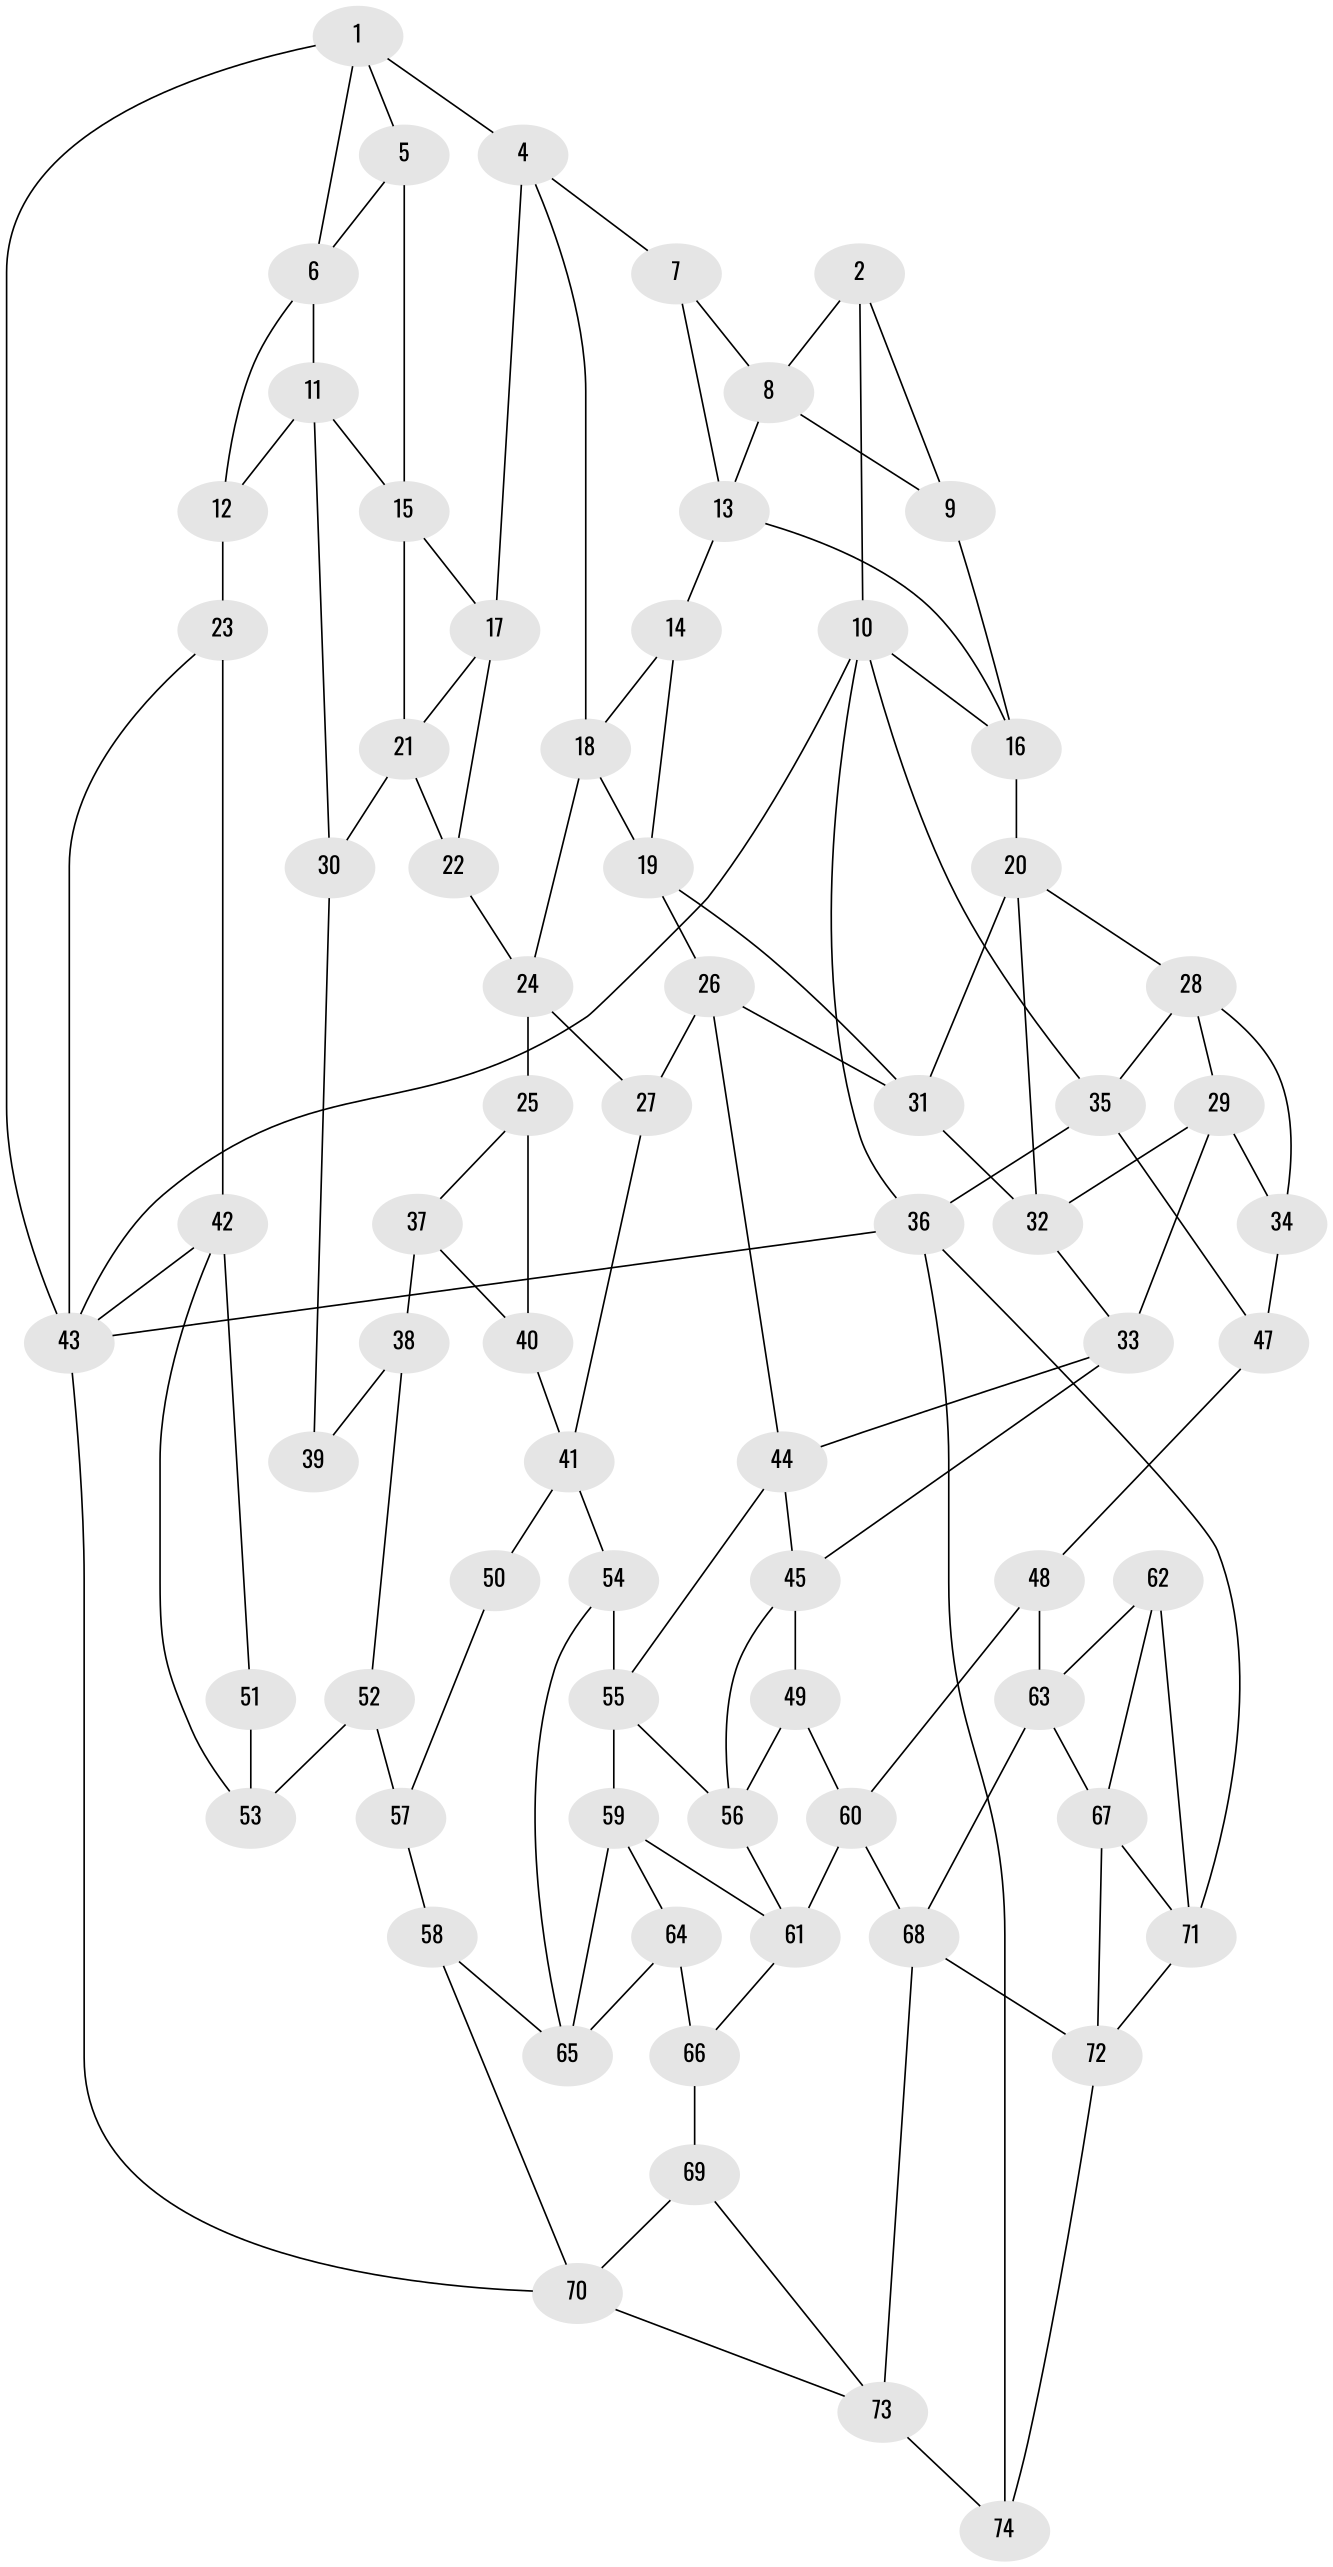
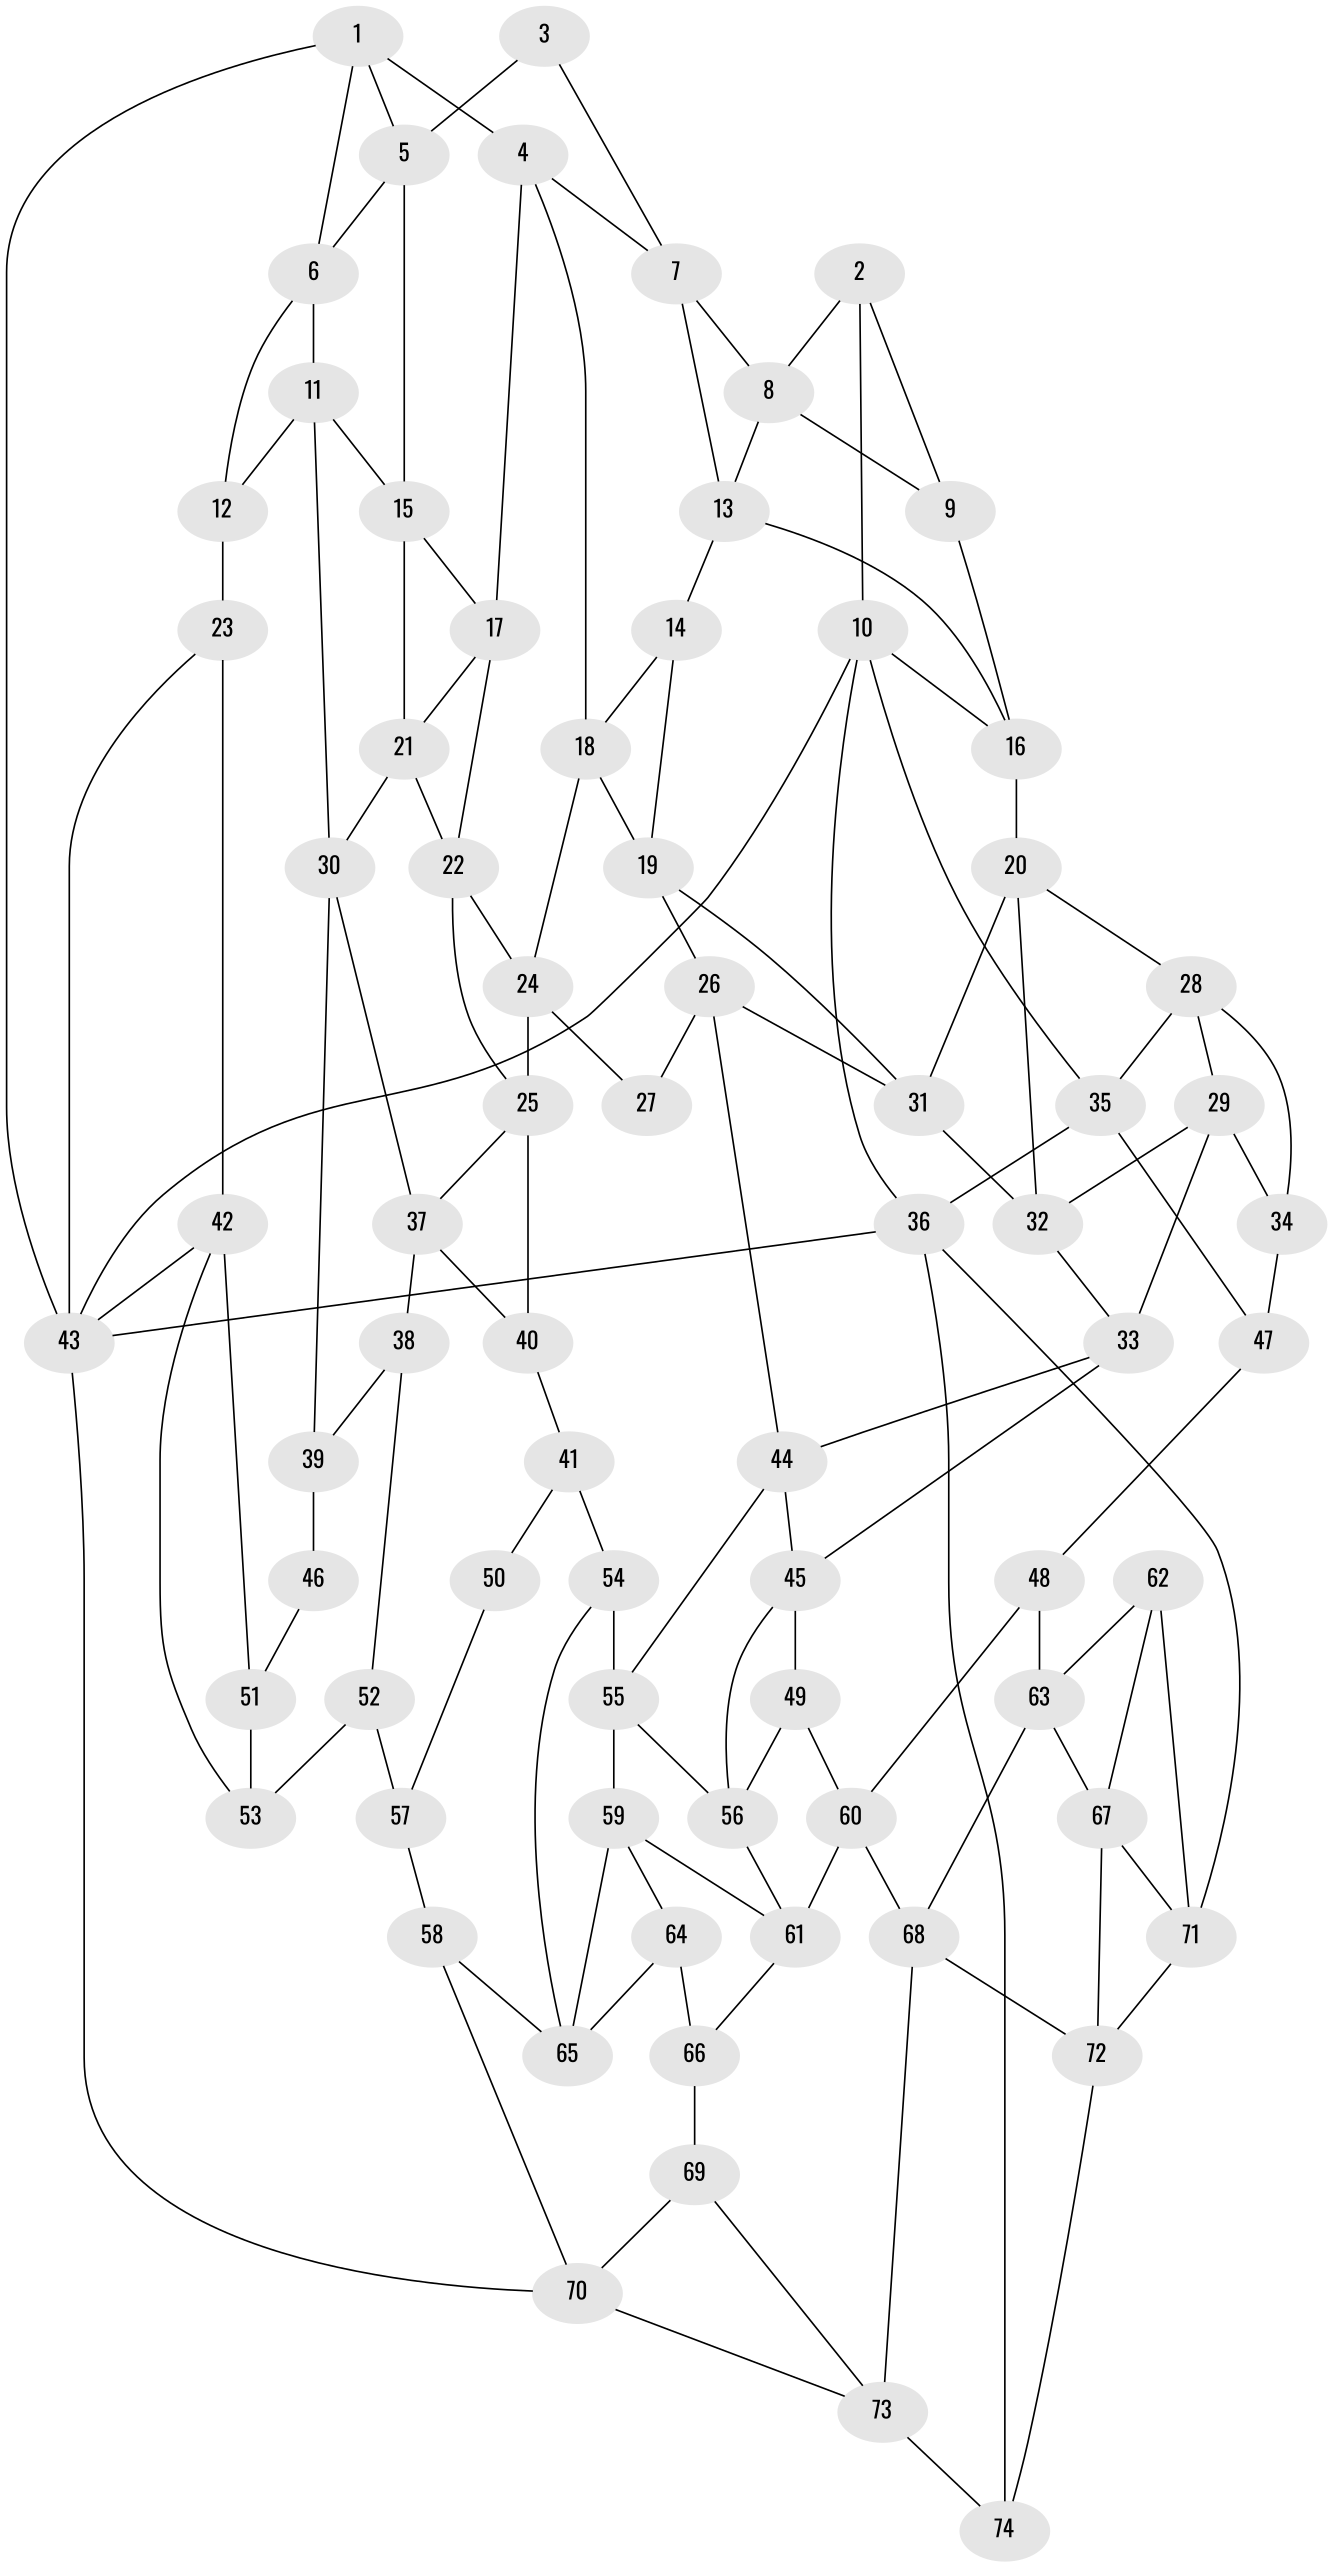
none -> (544, 36)
none -> (462, 994)
none -> (374, 1046)
(608, 1284) -> none
none -> (314, 1581)
